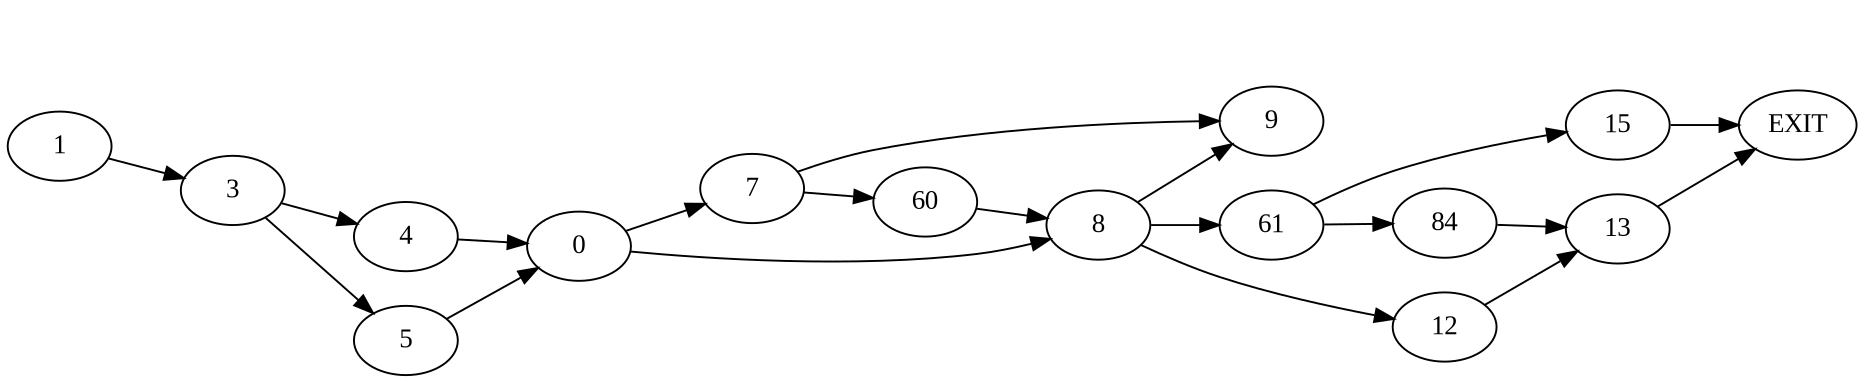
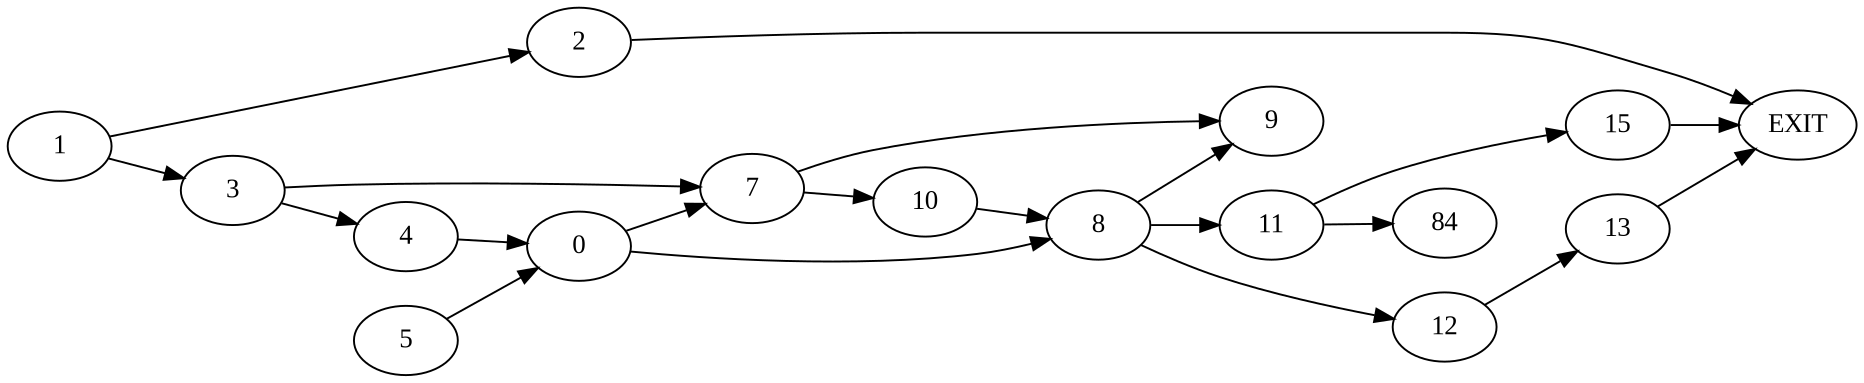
none -> (579, 42)
(925, 202) -> (925, 202)
(1272, 225) -> (1272, 225)
(1522, 226) -> none
(312, 259) -> (483, 183)
